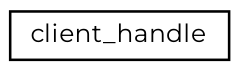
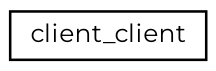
(120, 36) -> (108, 36)
